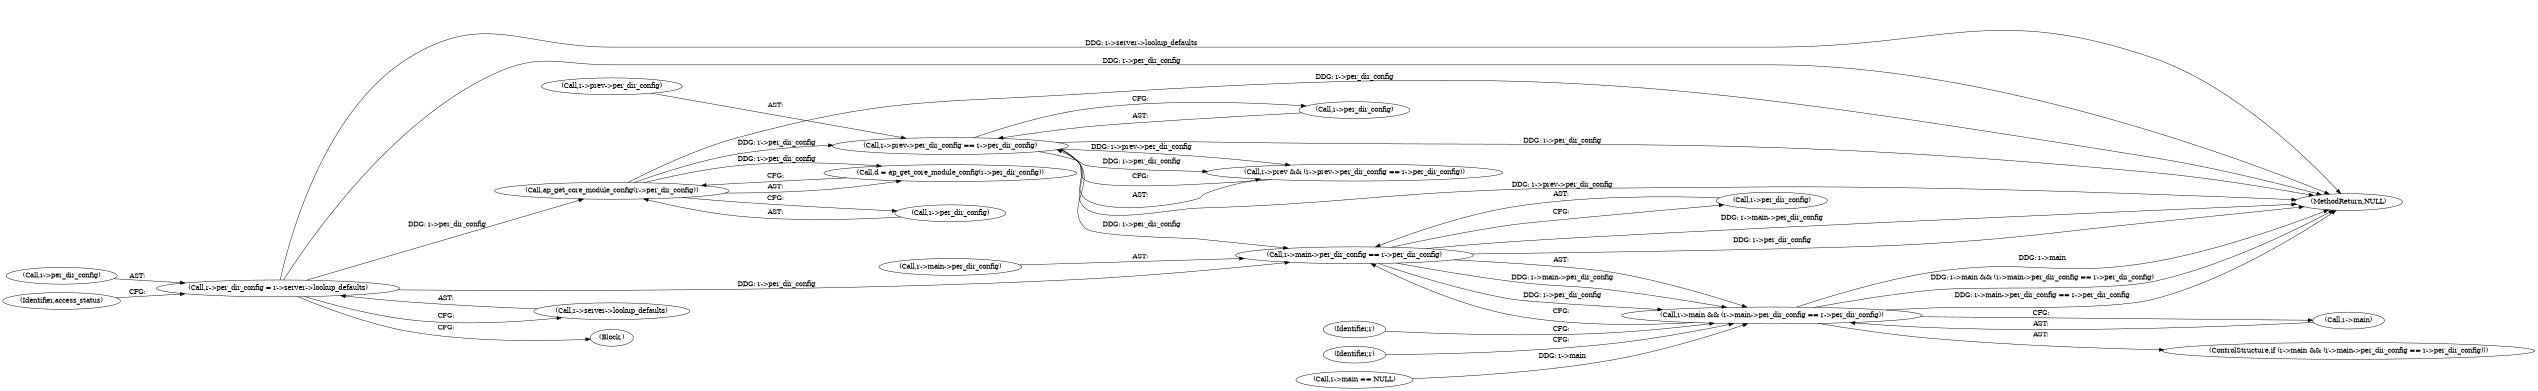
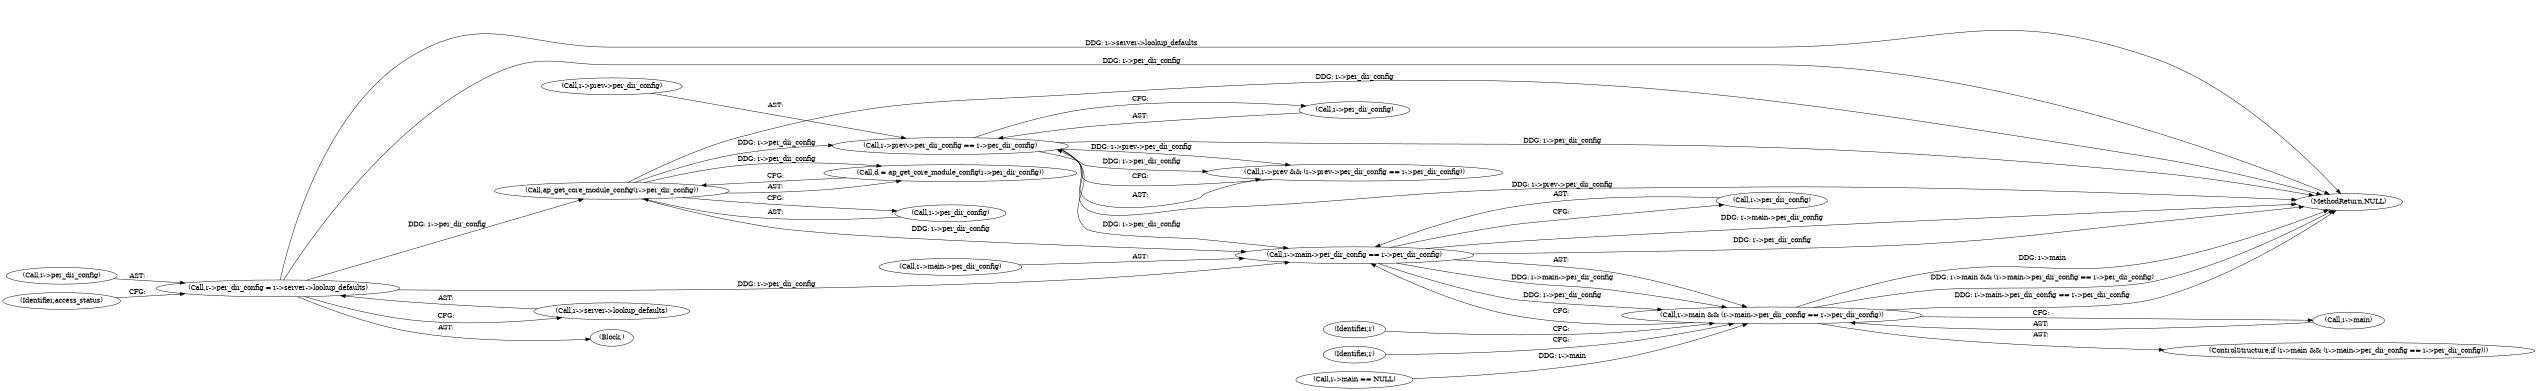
none -> (940, 240)
(447, 328) -> (447, 328)
